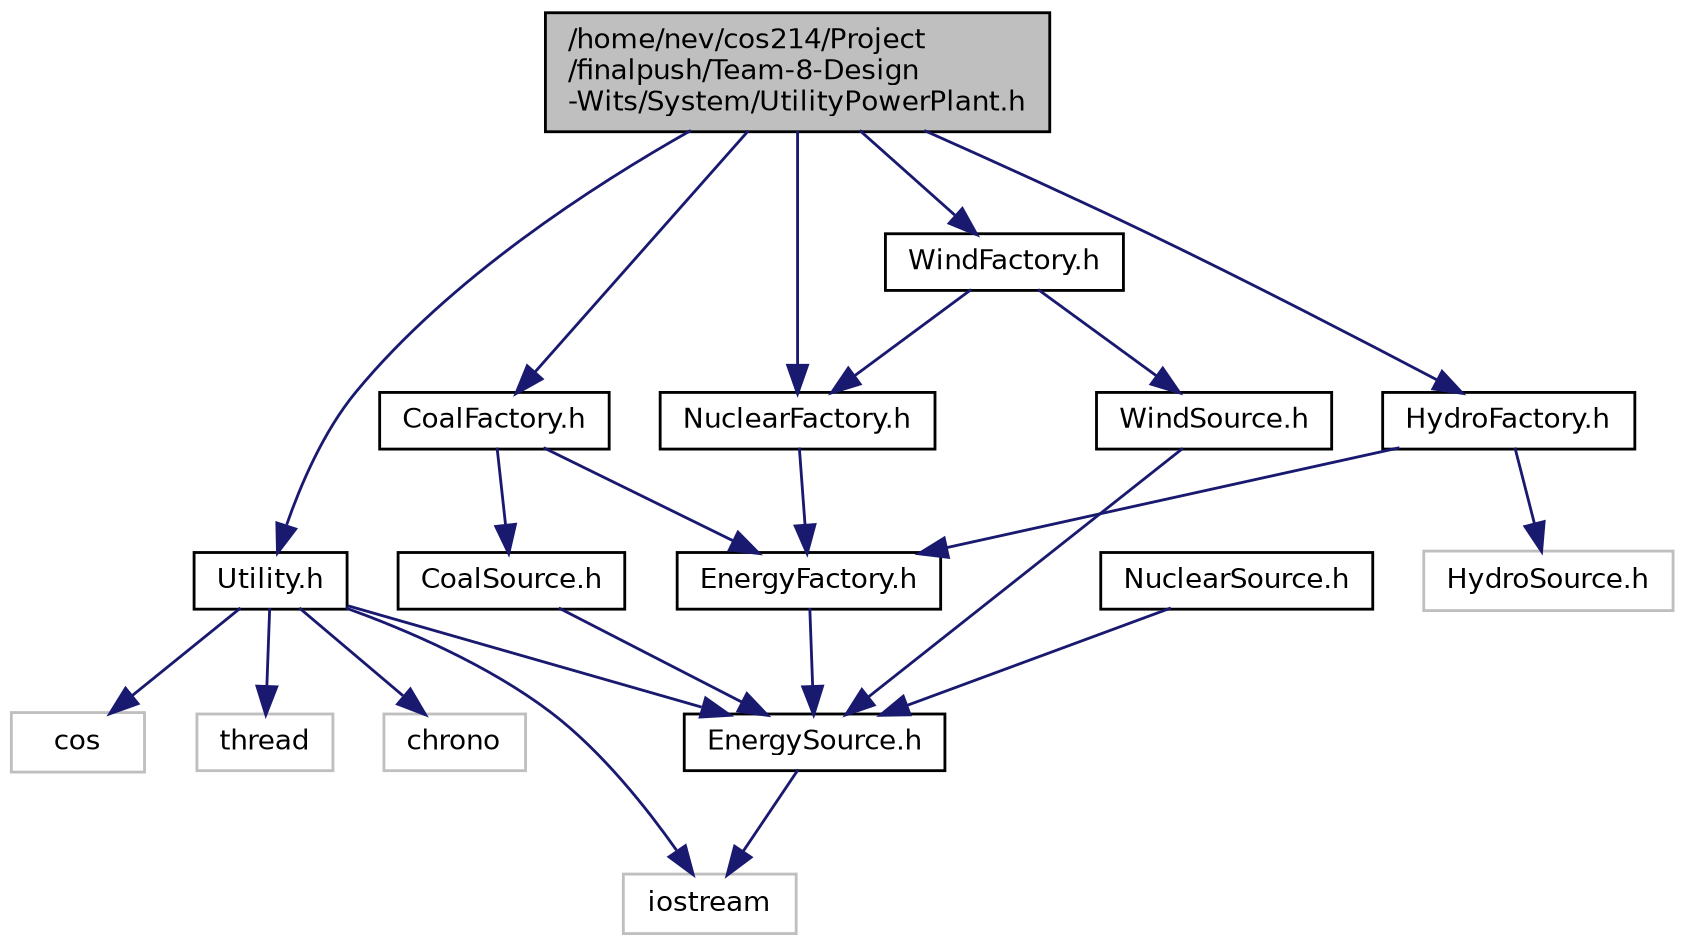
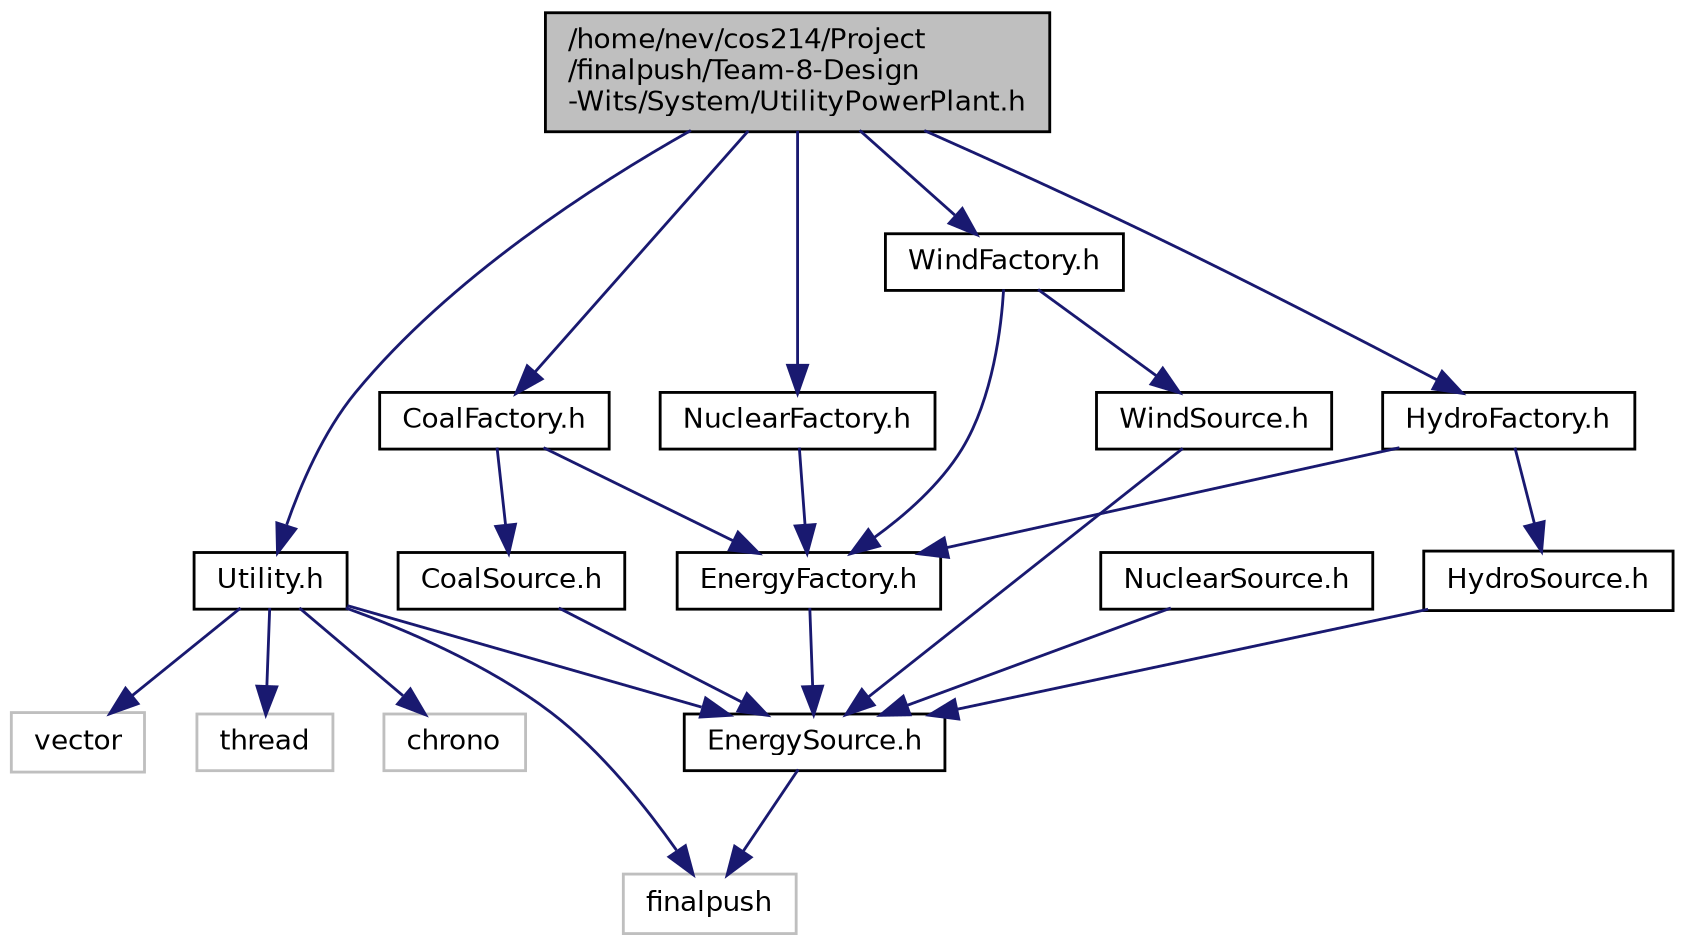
(913, 333) -> (972, 431)
(1548, 581) -> (1548, 581)
none -> (1193, 659)
(78, 742) -> (78, 742)
(710, 904) -> (710, 904)
